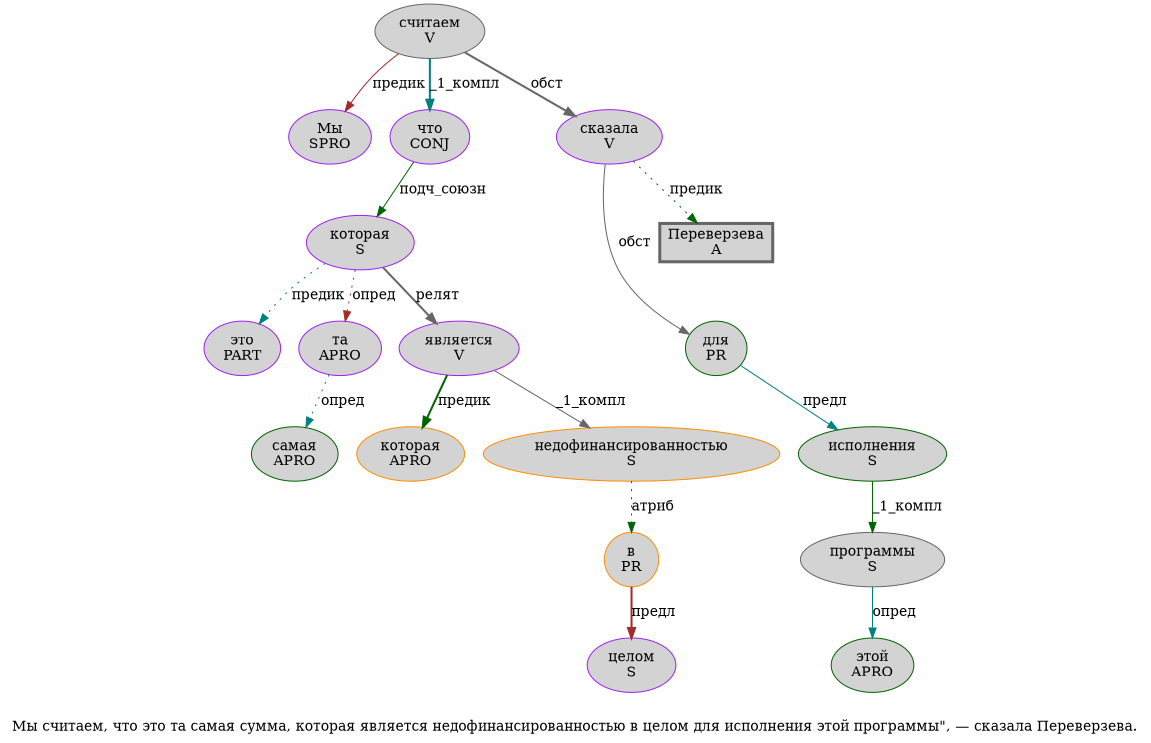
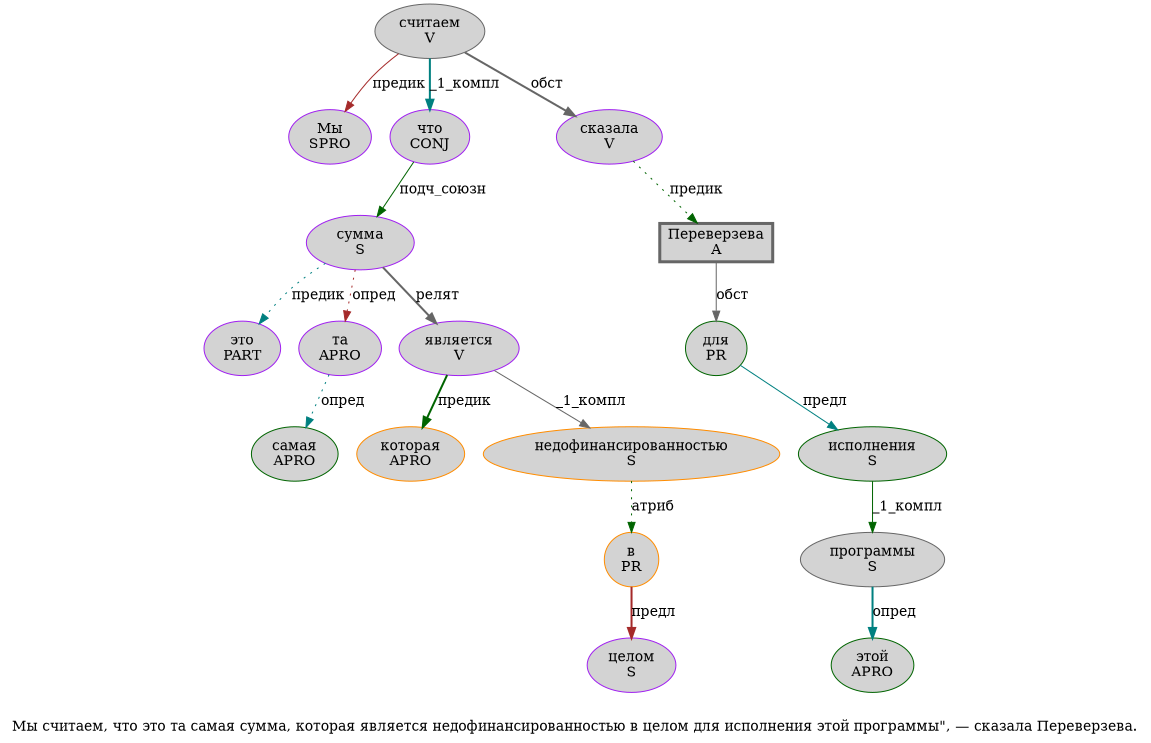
(360, 243) -> (360, 243)
(614, 260) -> (716, 286)
(873, 607) -> (873, 607)
